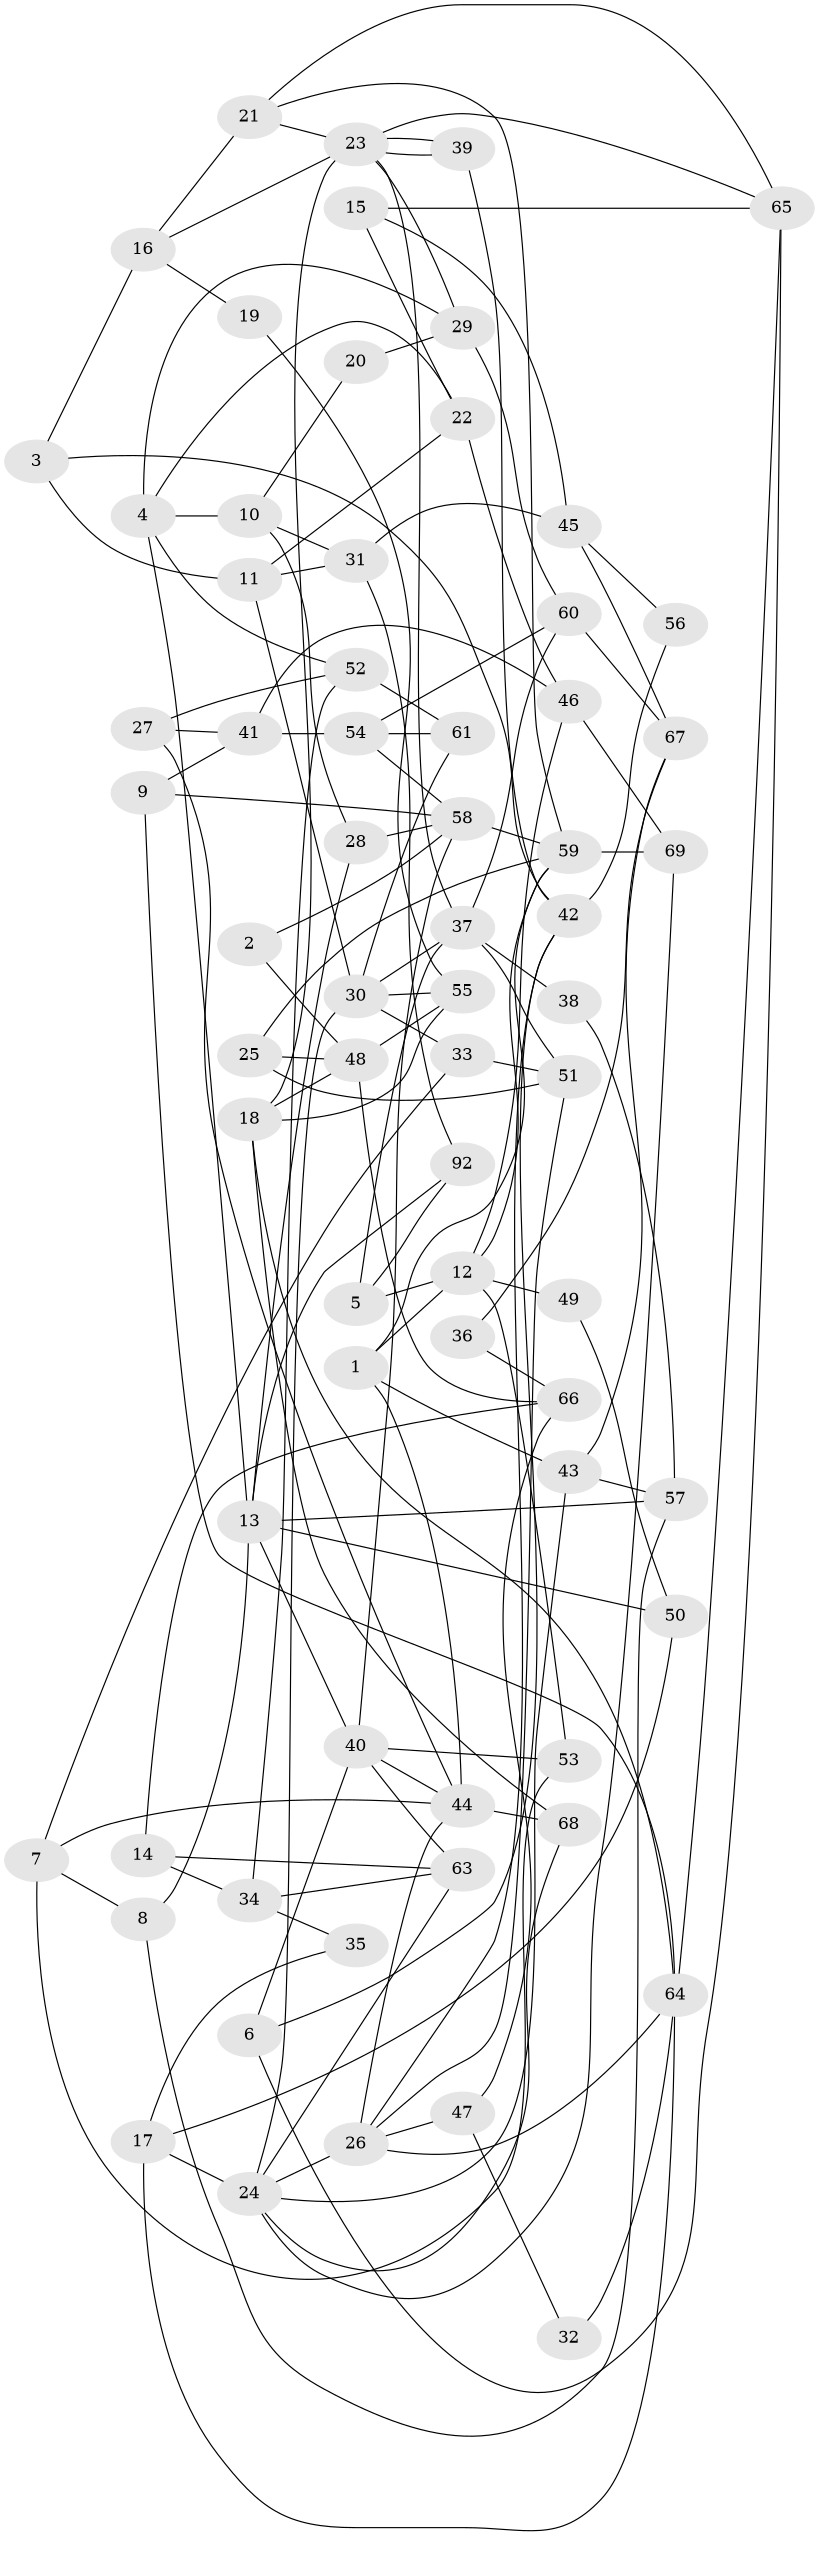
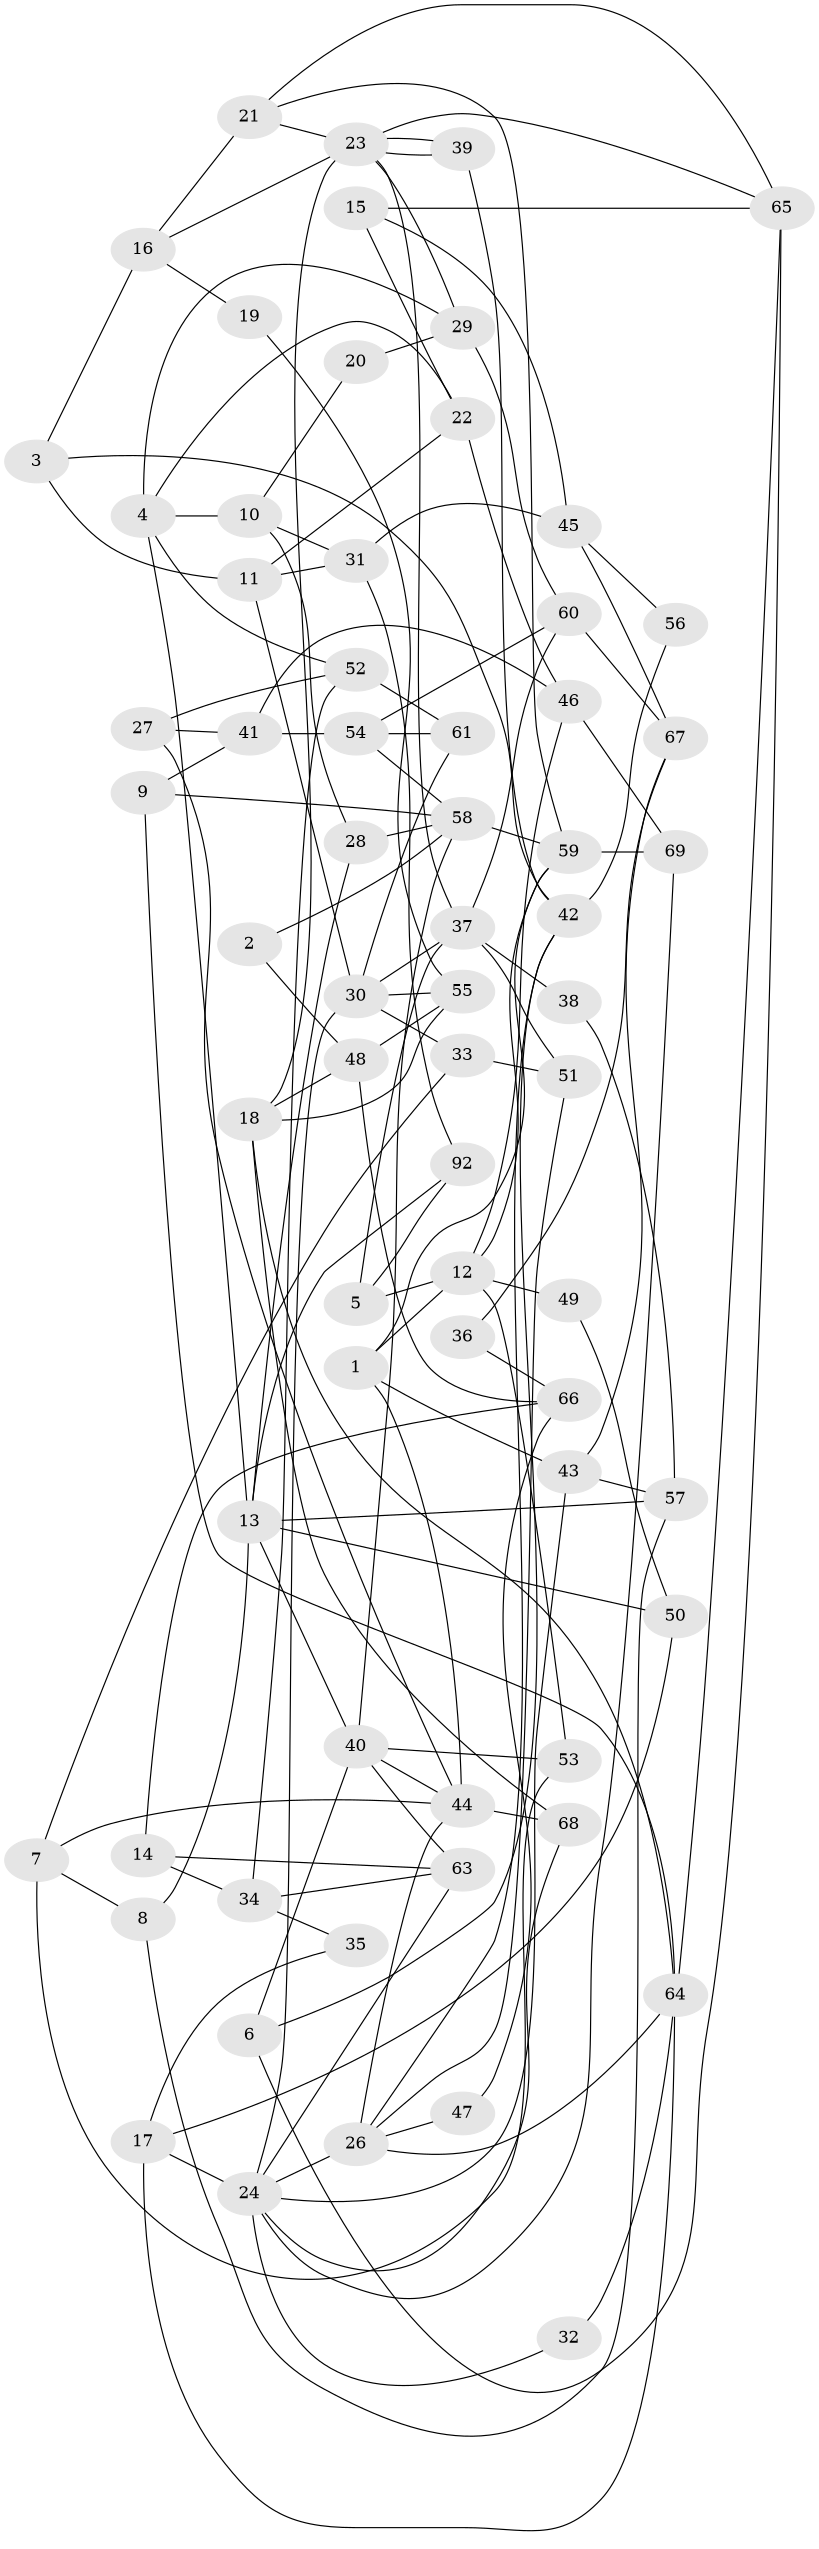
(250, 1056) -> none
(516, 2226) -> (350, 2377)
